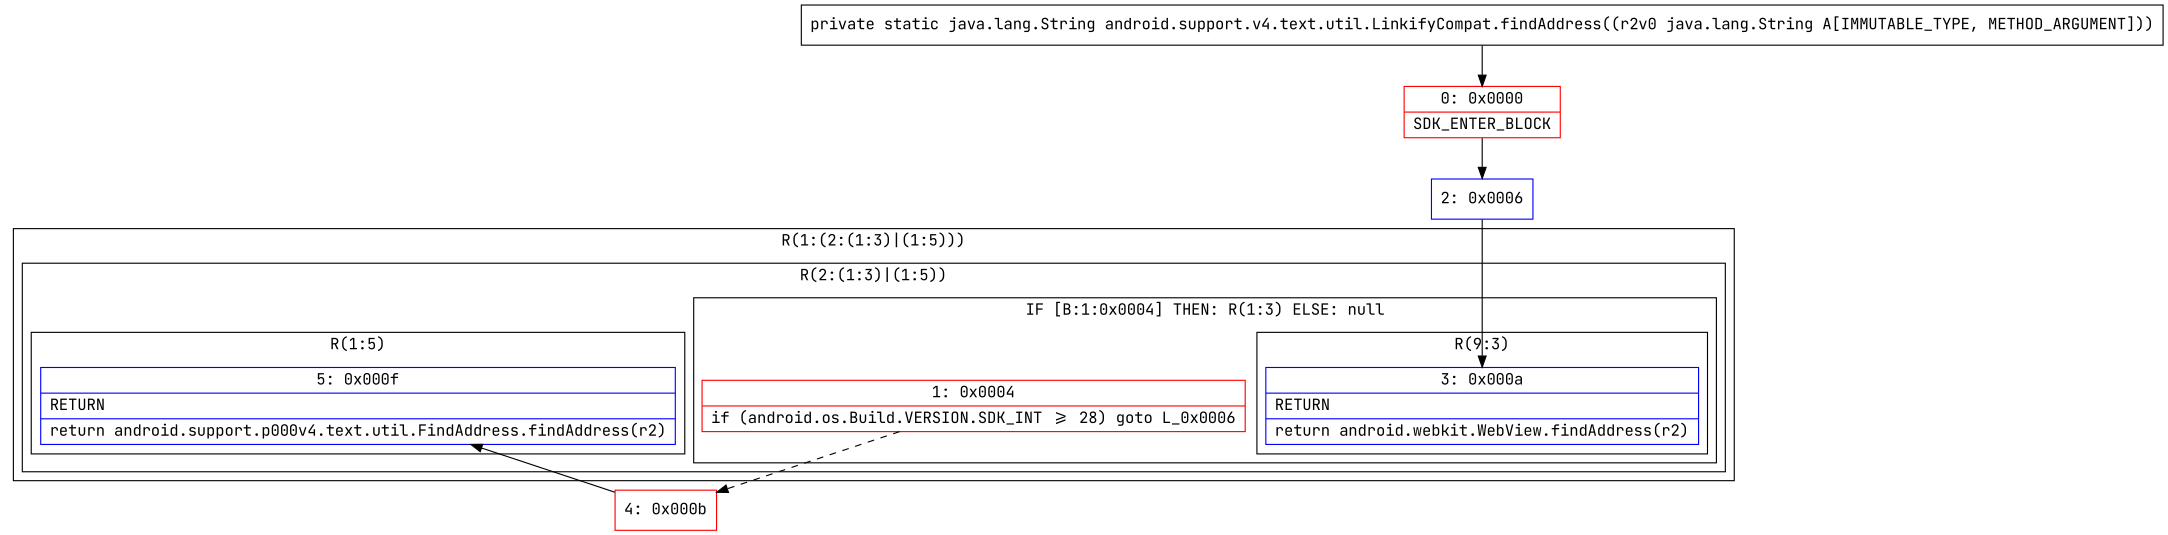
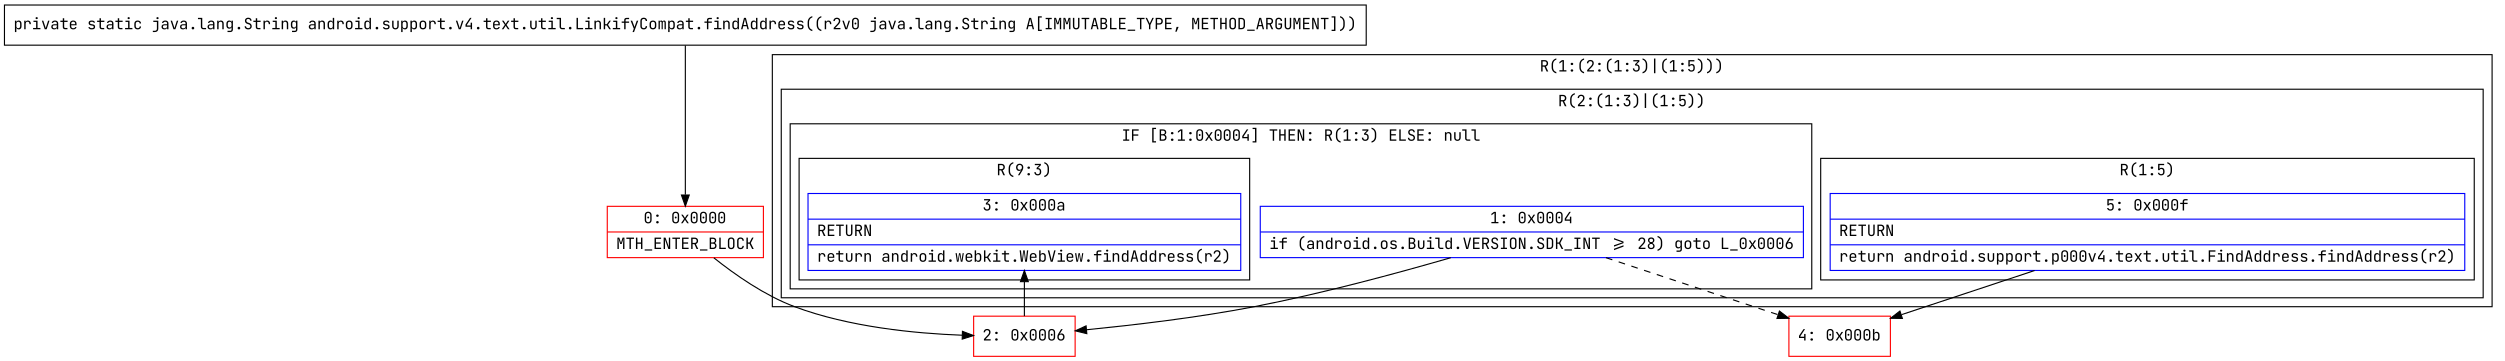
(1482, 124) -> (685, 244)
(1482, 199) -> (1024, 336)
none -> (1216, 313)
(974, 406) -> (1532, 232)
(532, 465) -> (1975, 290)
